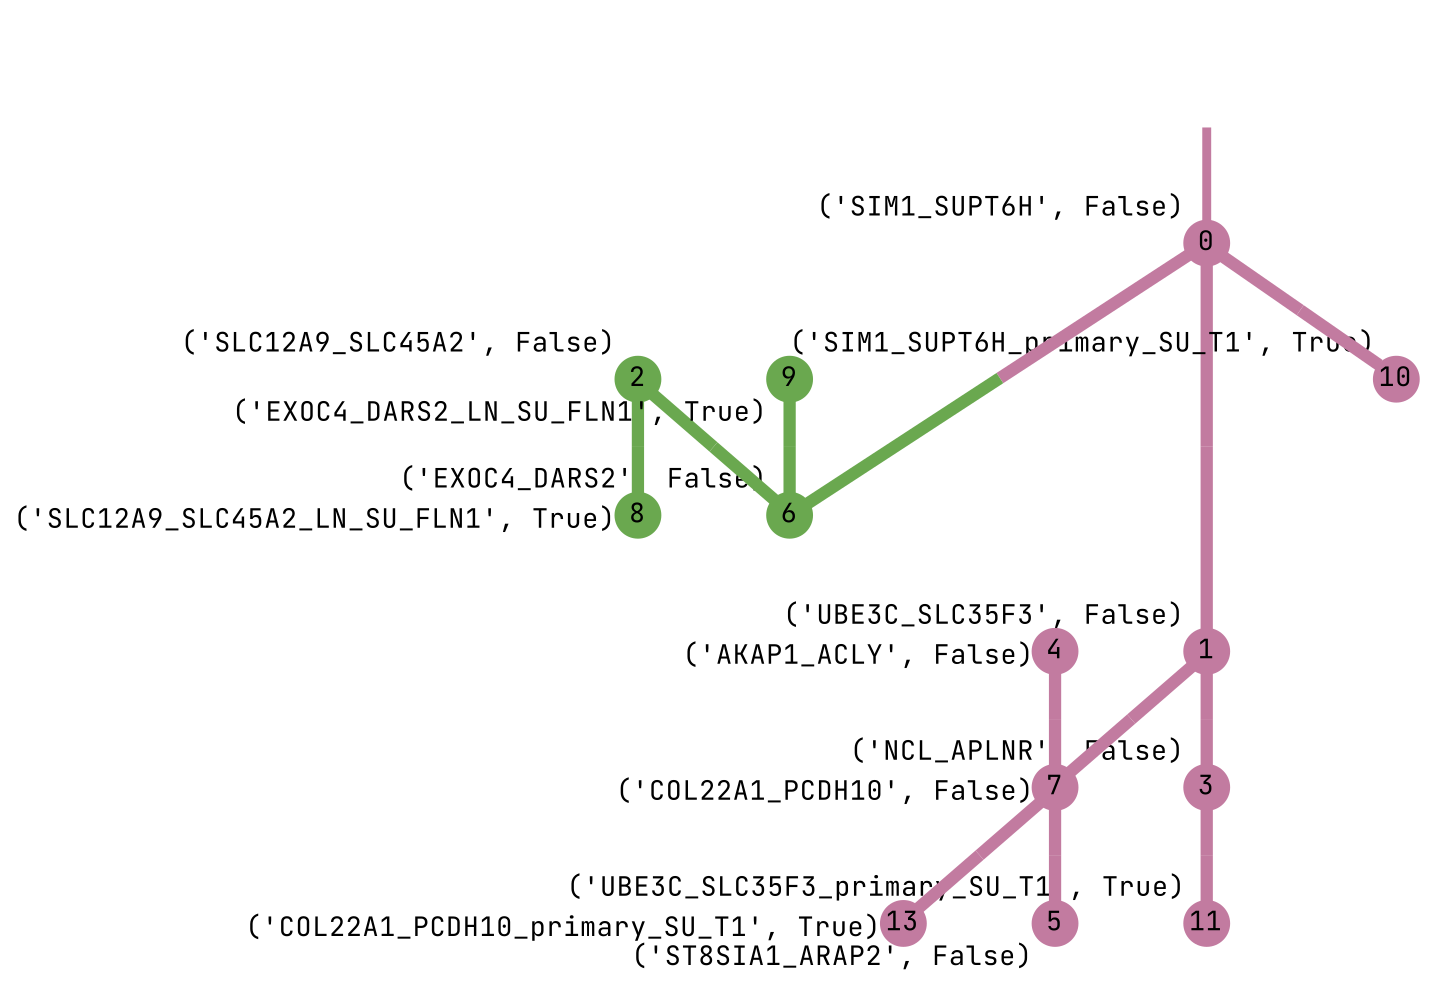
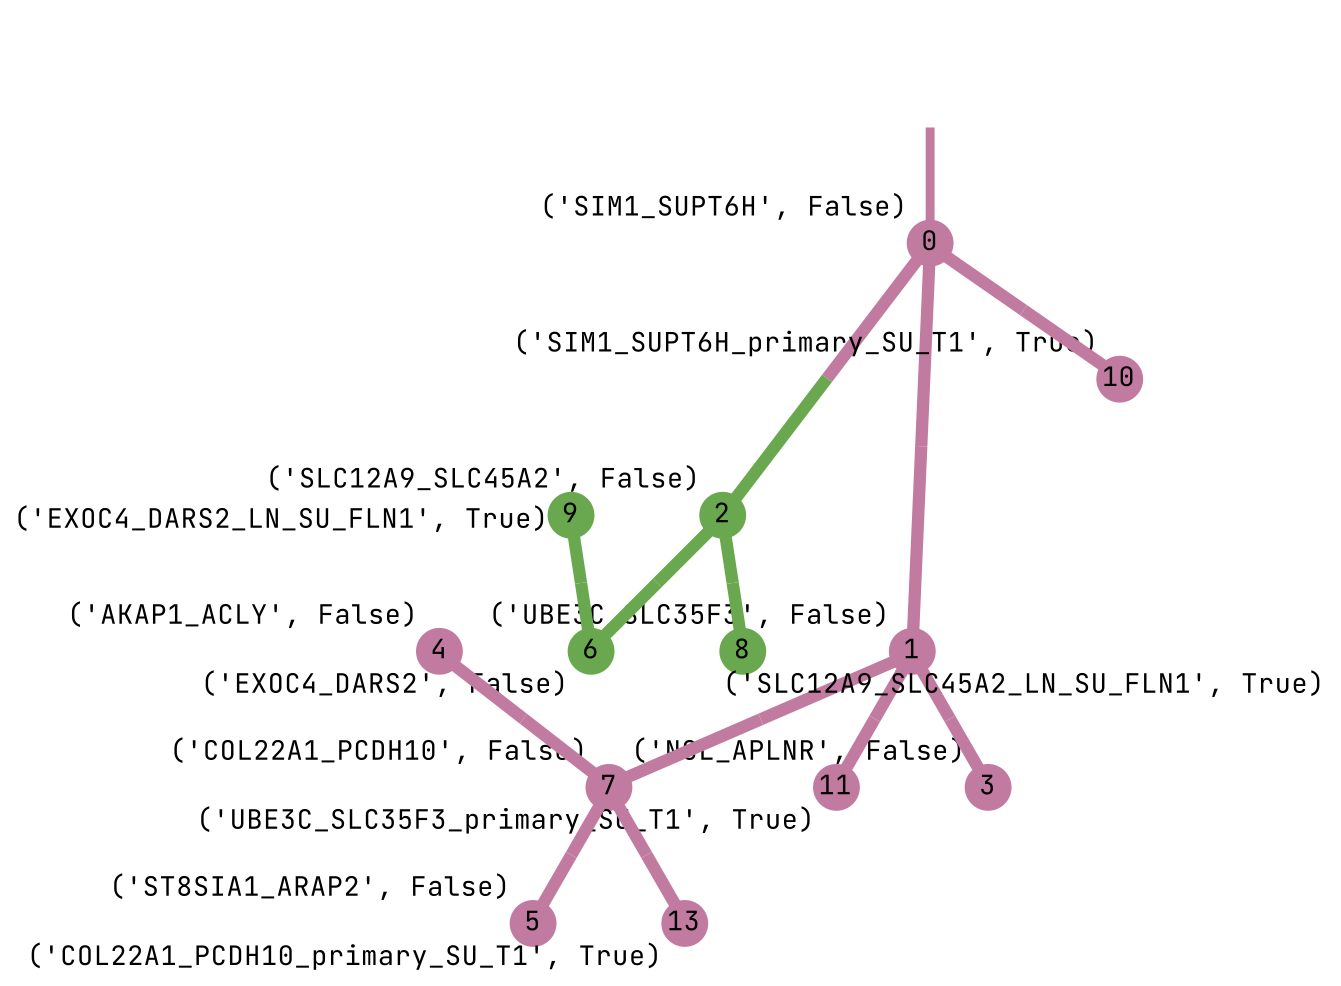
(999, 379) -> (827, 379)
(1207, 855) -> (875, 719)
